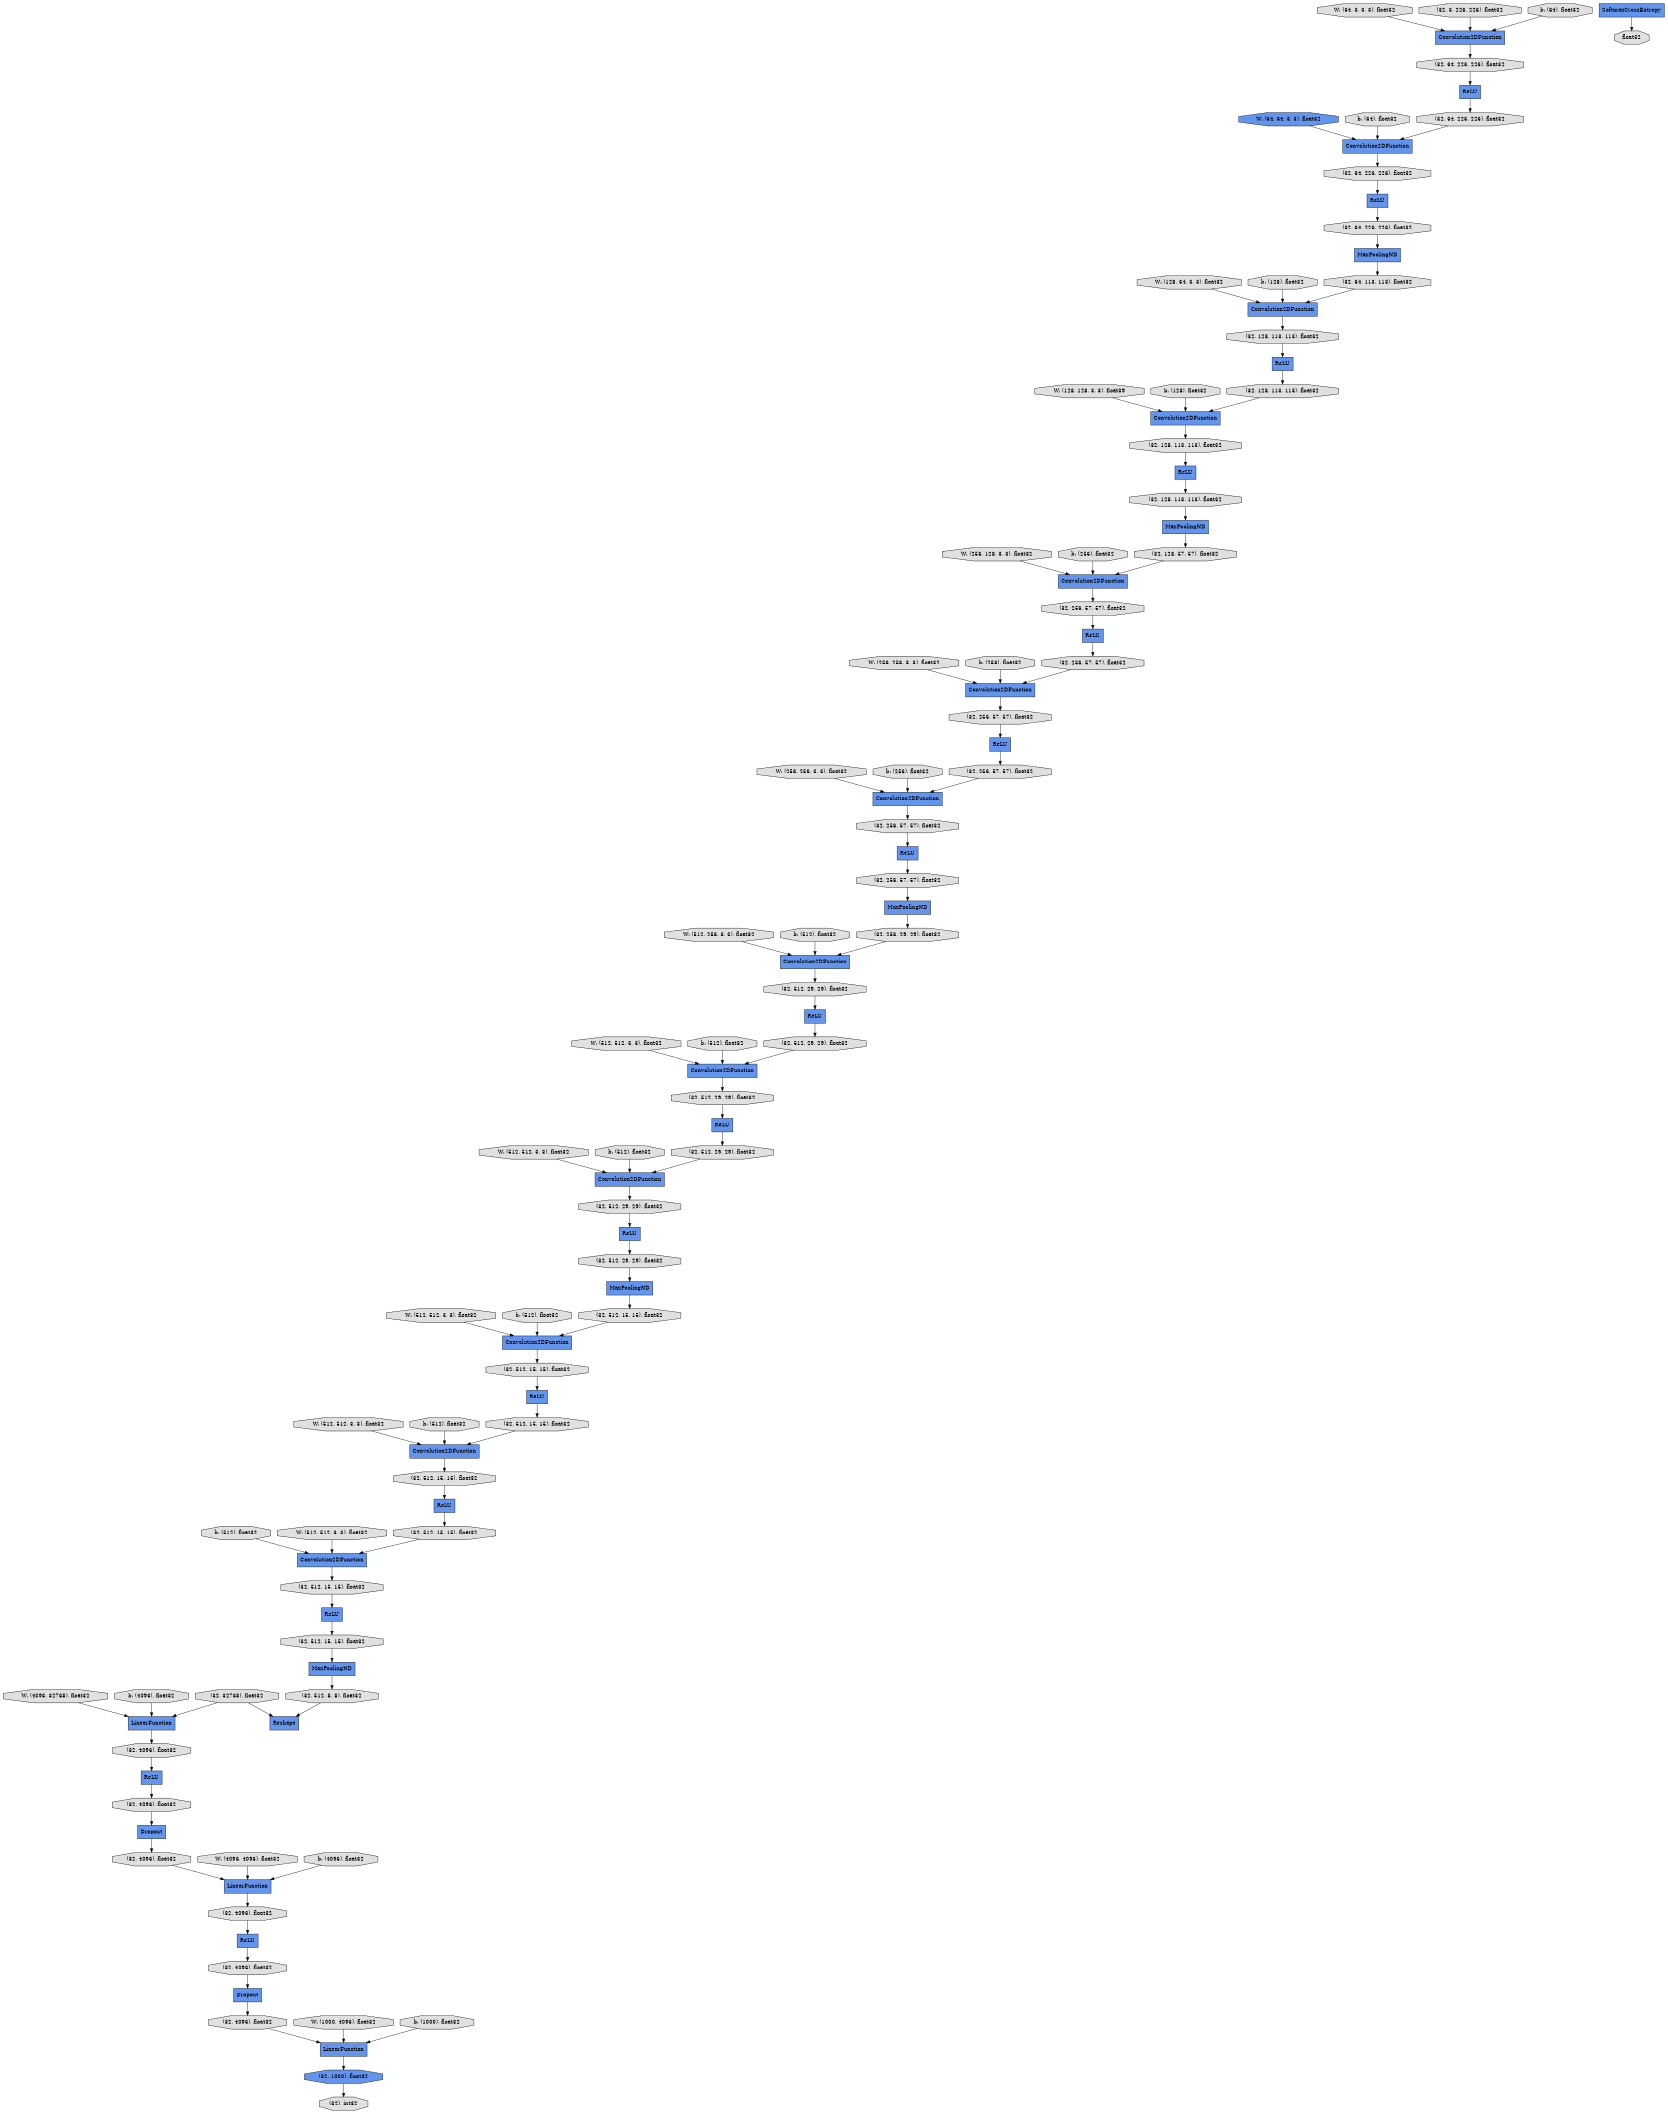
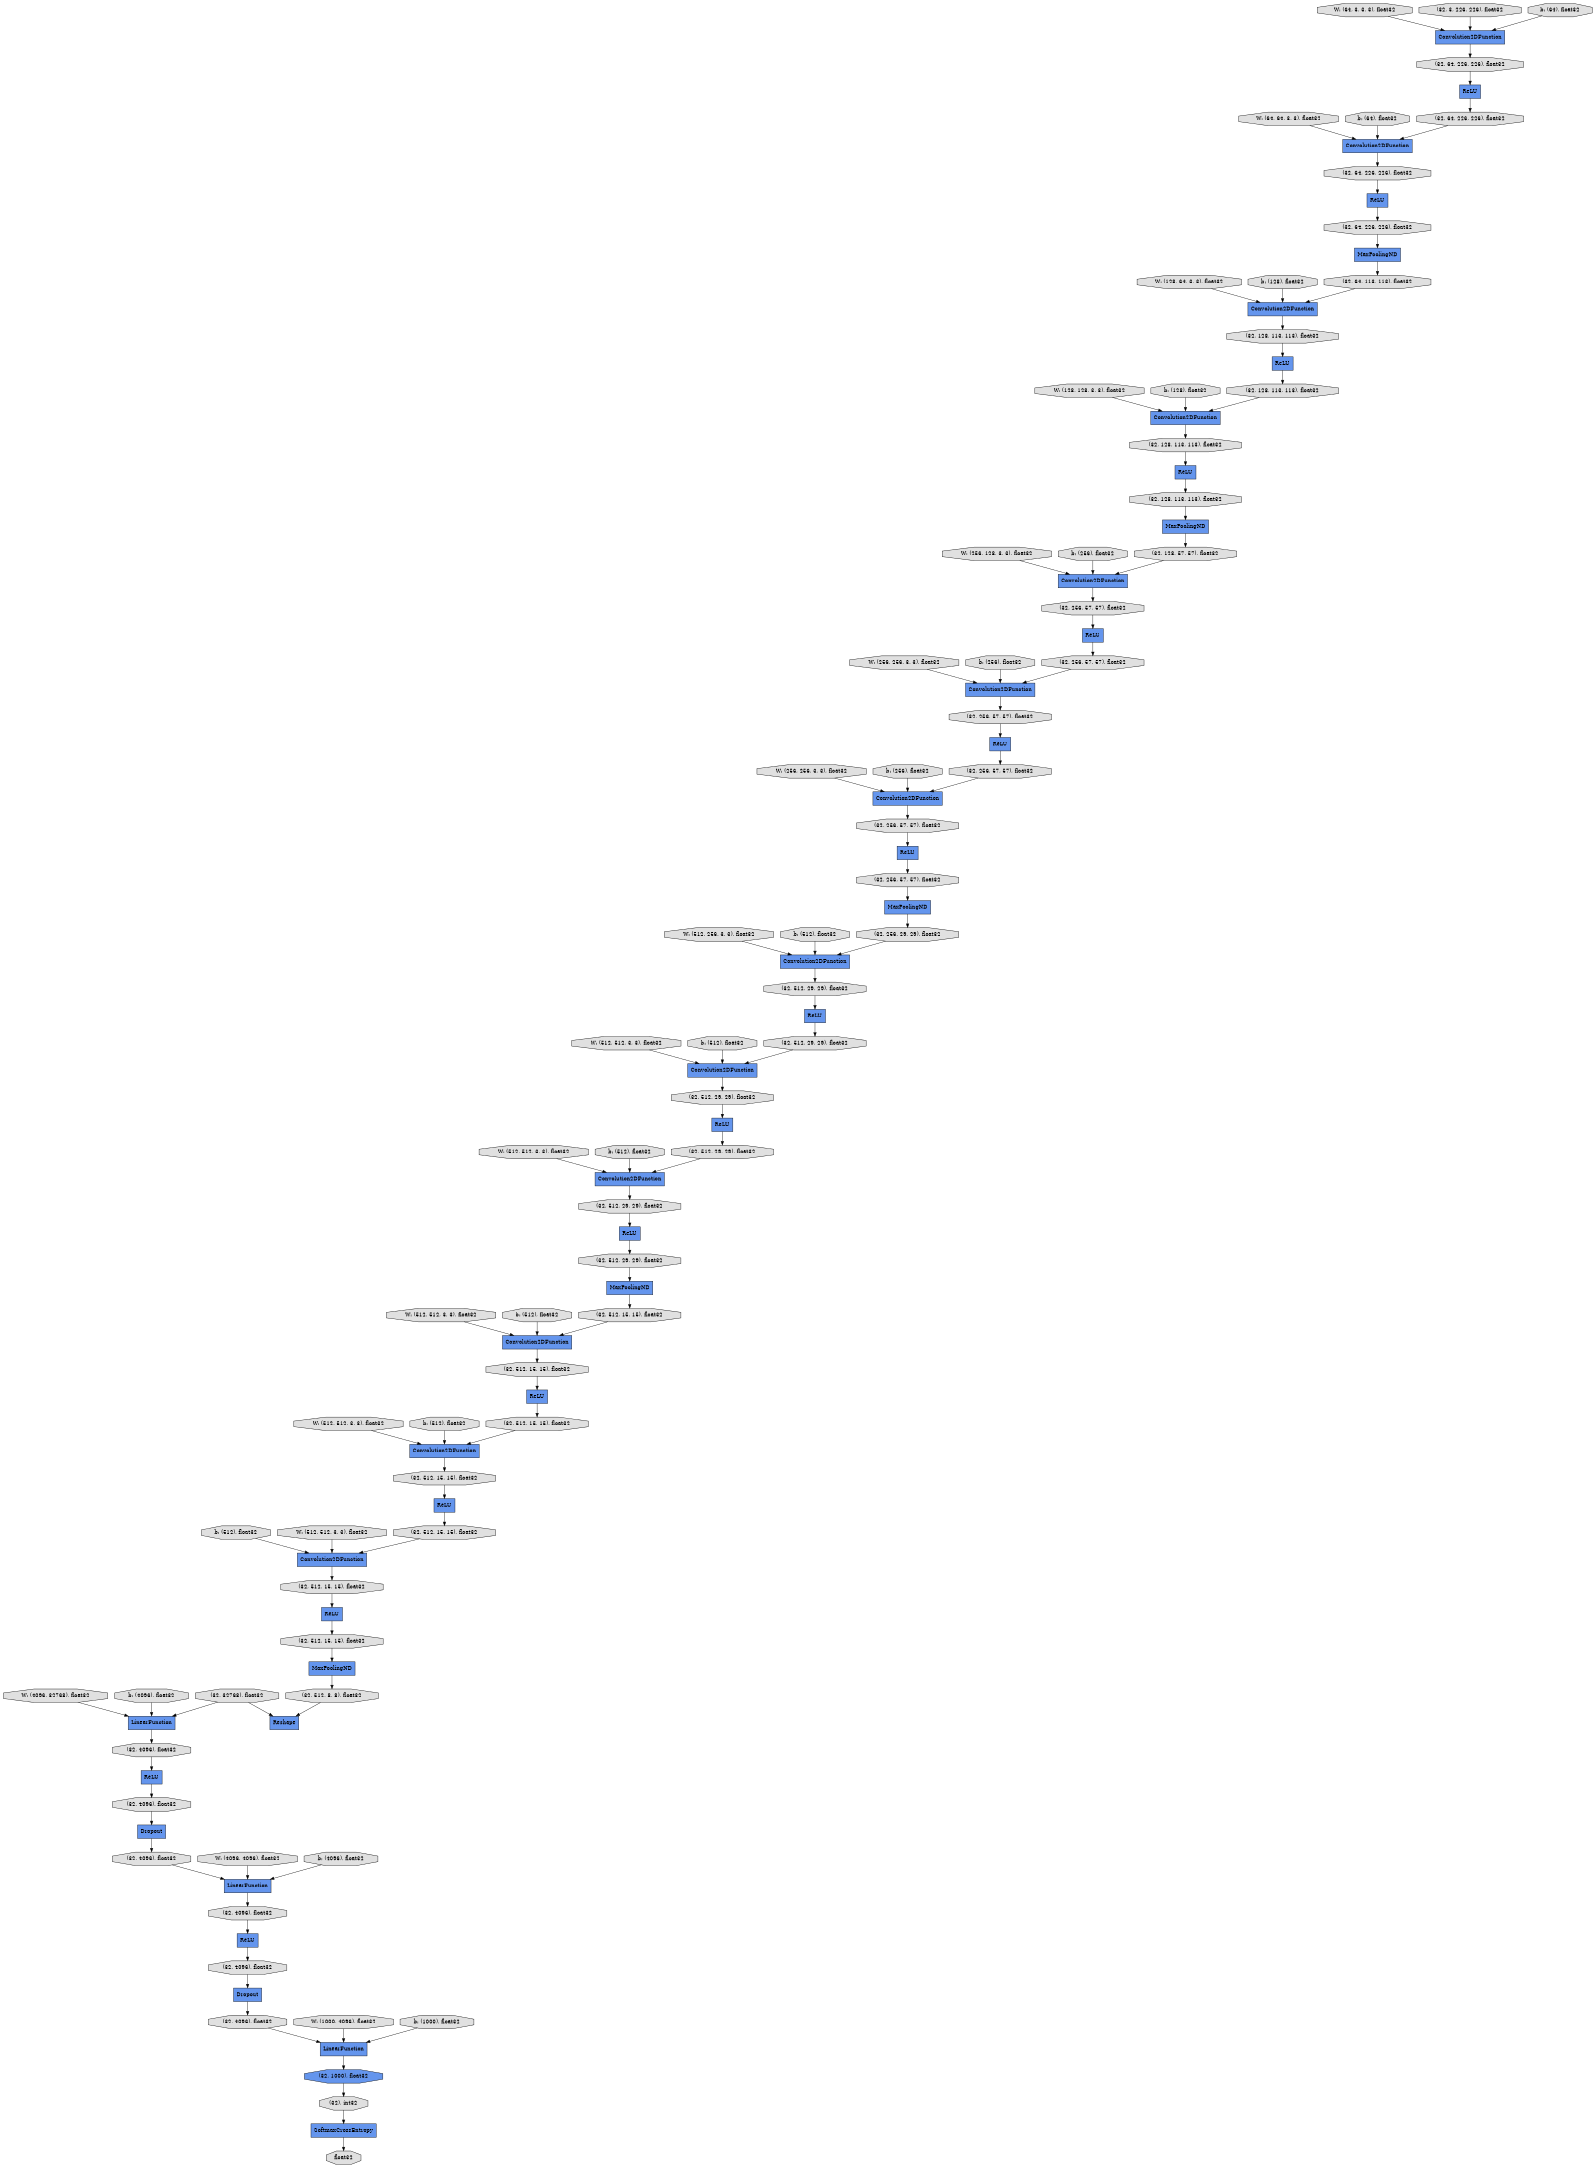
(1289, 119) -> (1289, 119)
(1089, 391) -> (1089, 391)
none -> (344, 2115)
